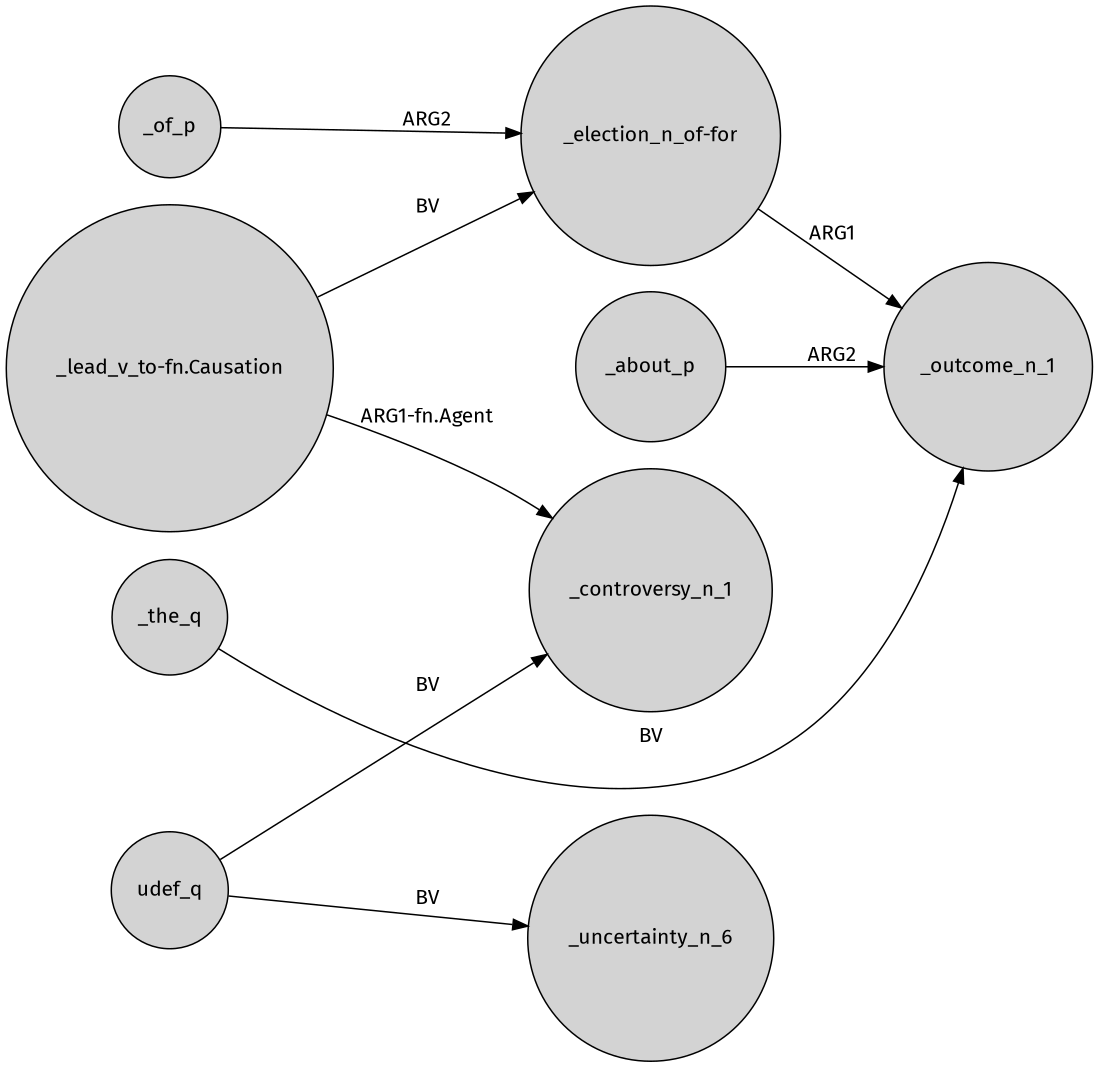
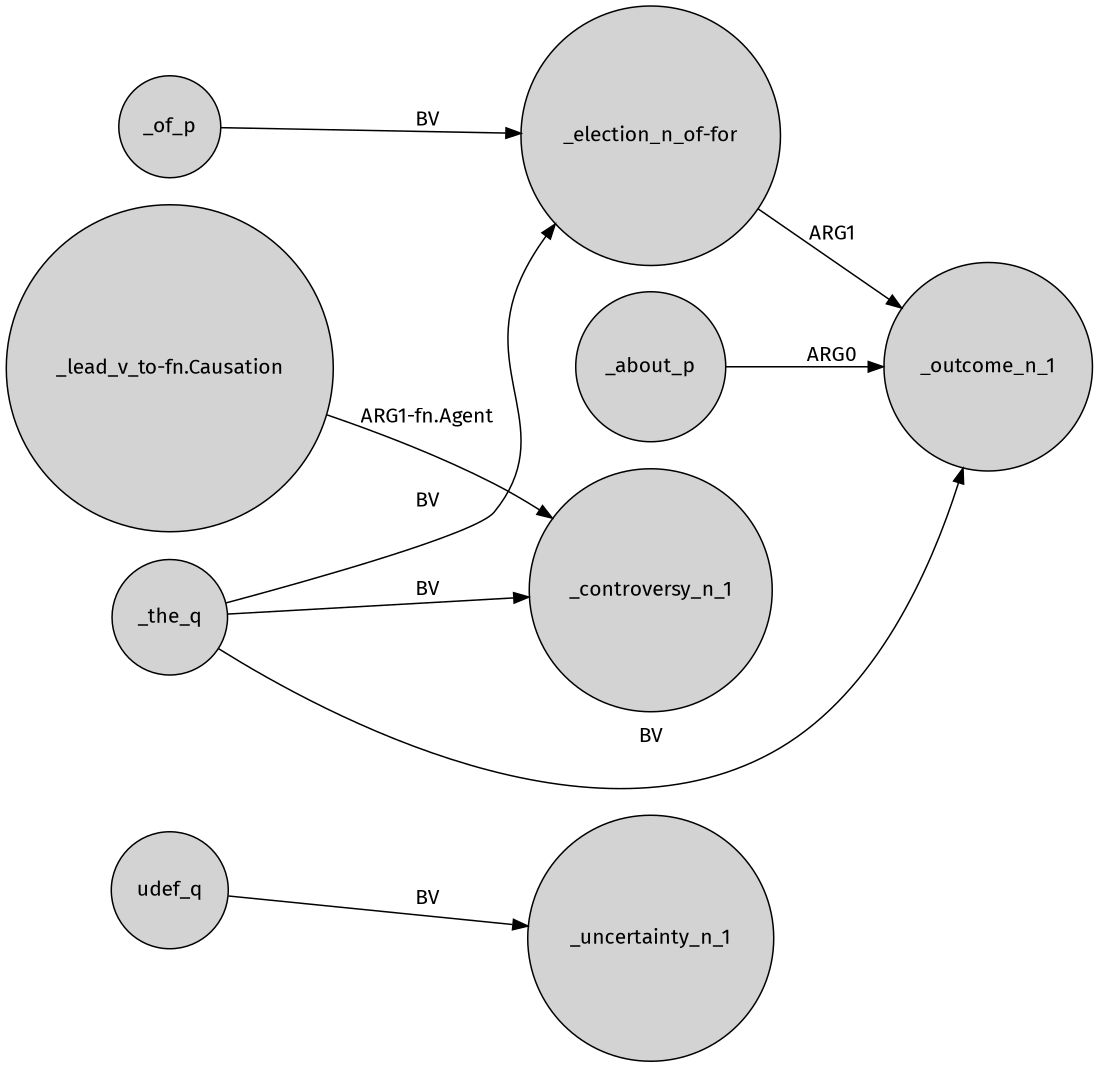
(427, 120) -> (427, 120)
(419, 248) -> (496, 509)
(832, 356) -> (832, 356)
(377, 761) -> (370, 606)
(651, 938) -> (651, 938)
